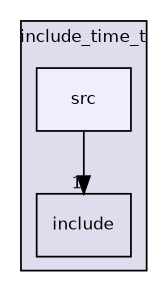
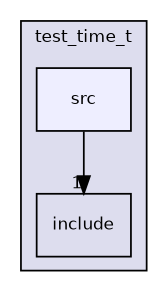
(84, 38) -> (84, 38)
